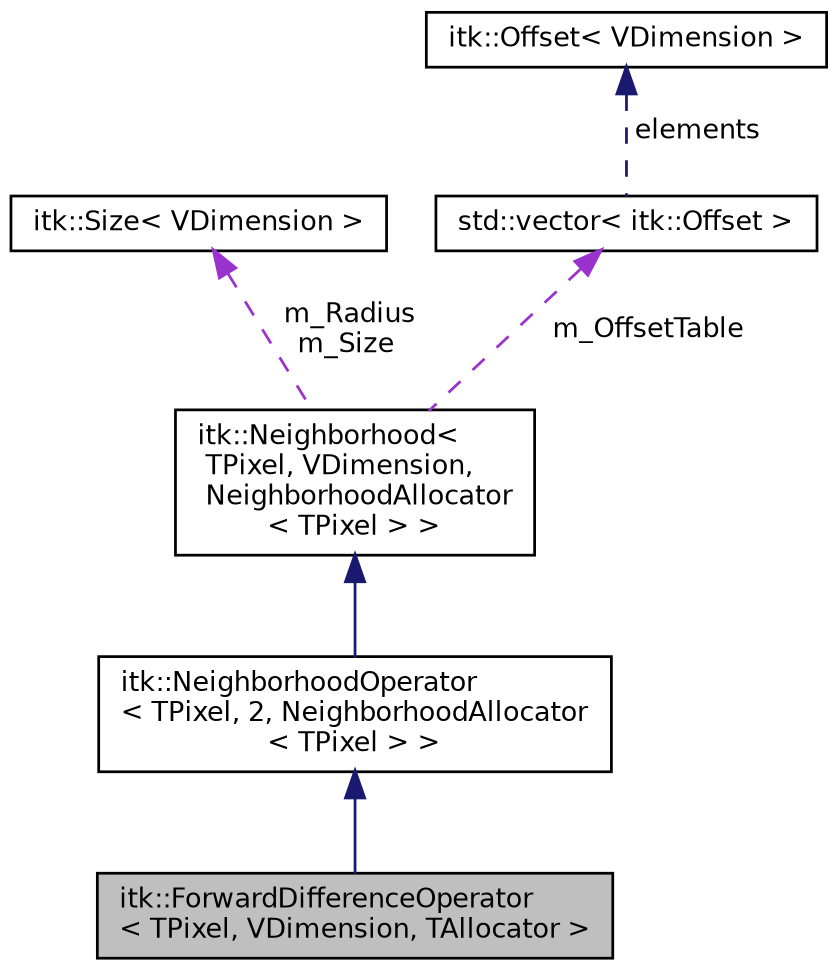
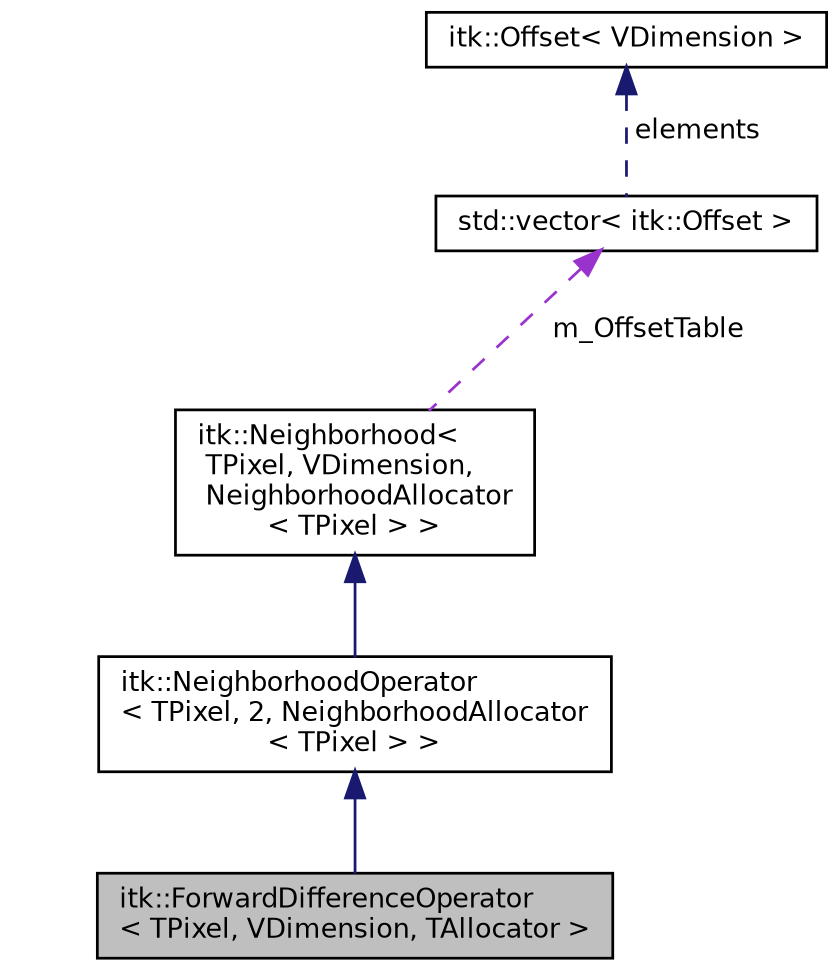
(199, 223) -> none
